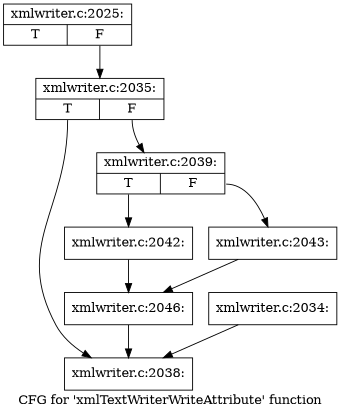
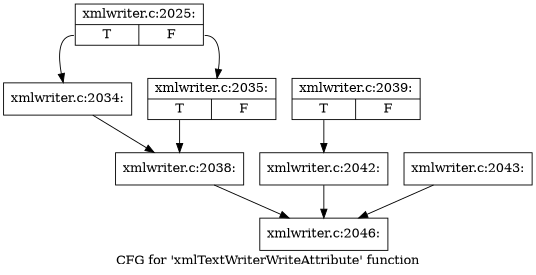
none -> (60, 51)
(134, 133) -> none
(250, 196) -> none
(129, 337) -> (247, 200)
